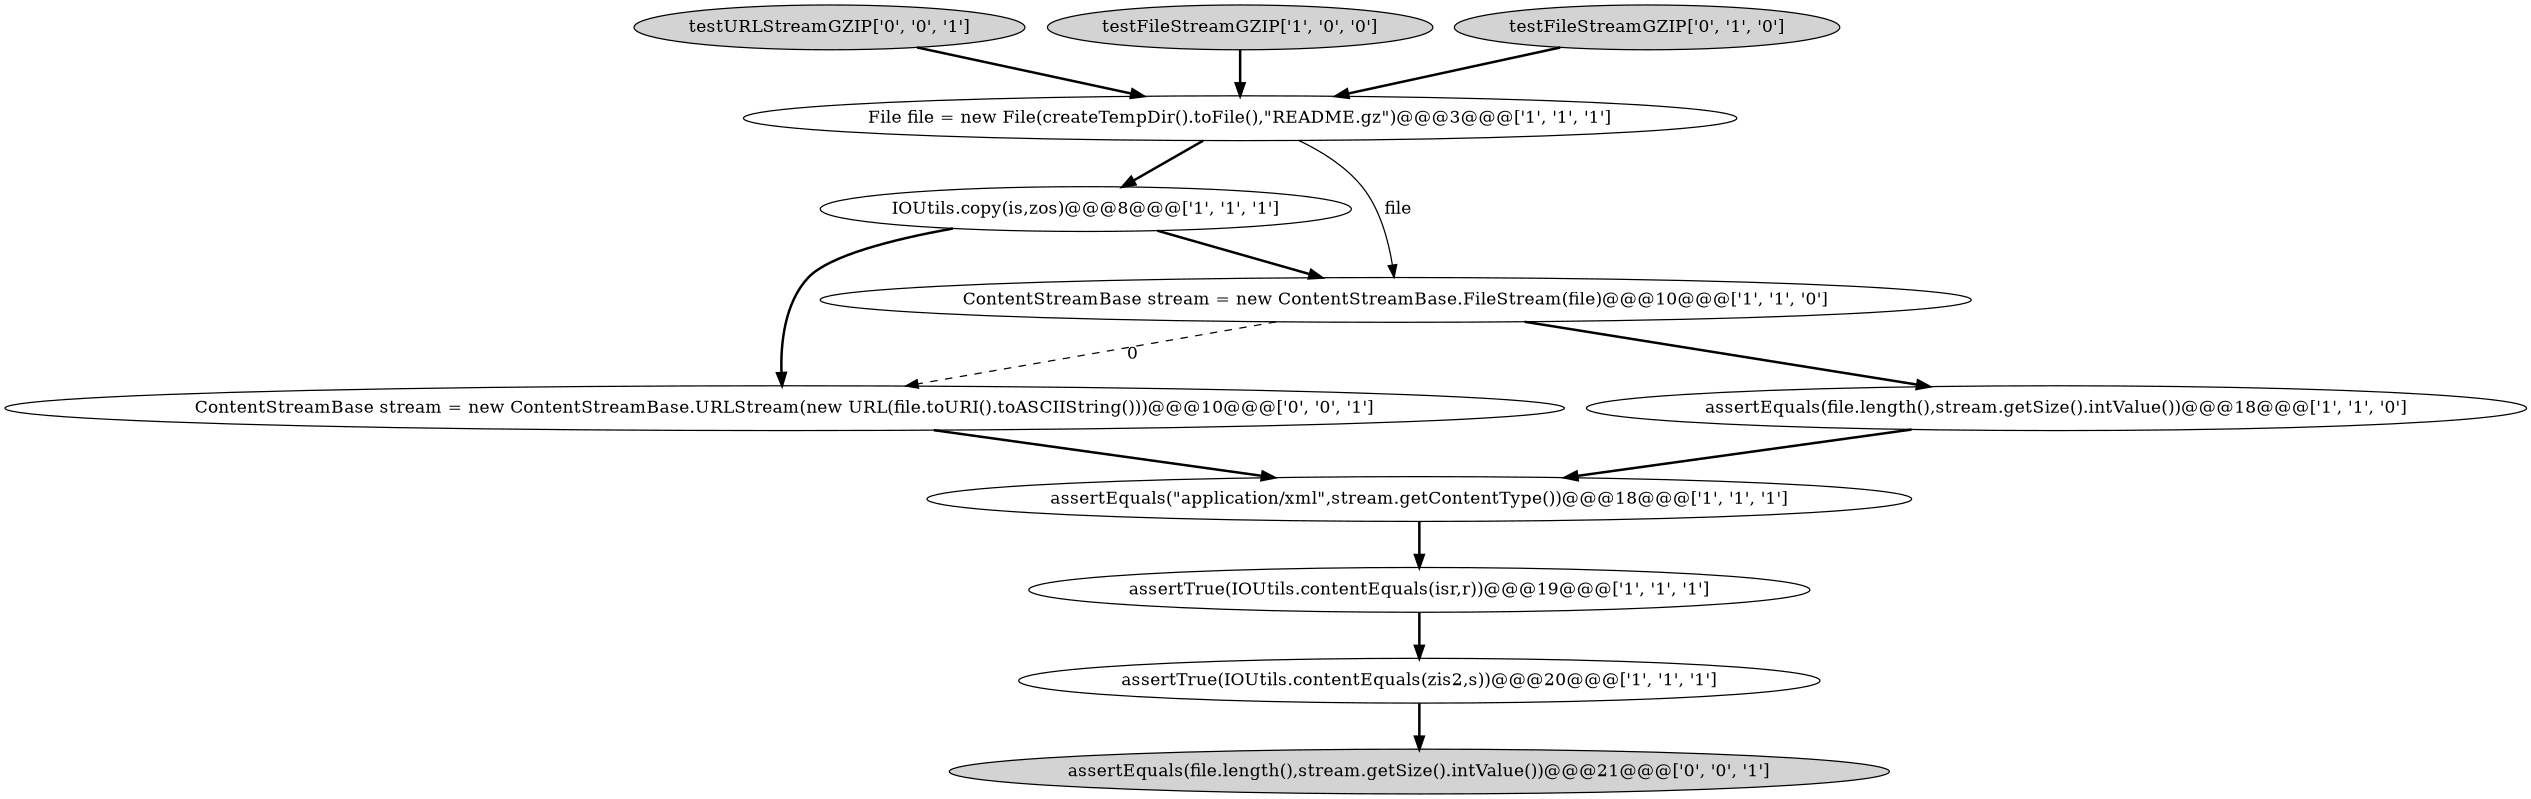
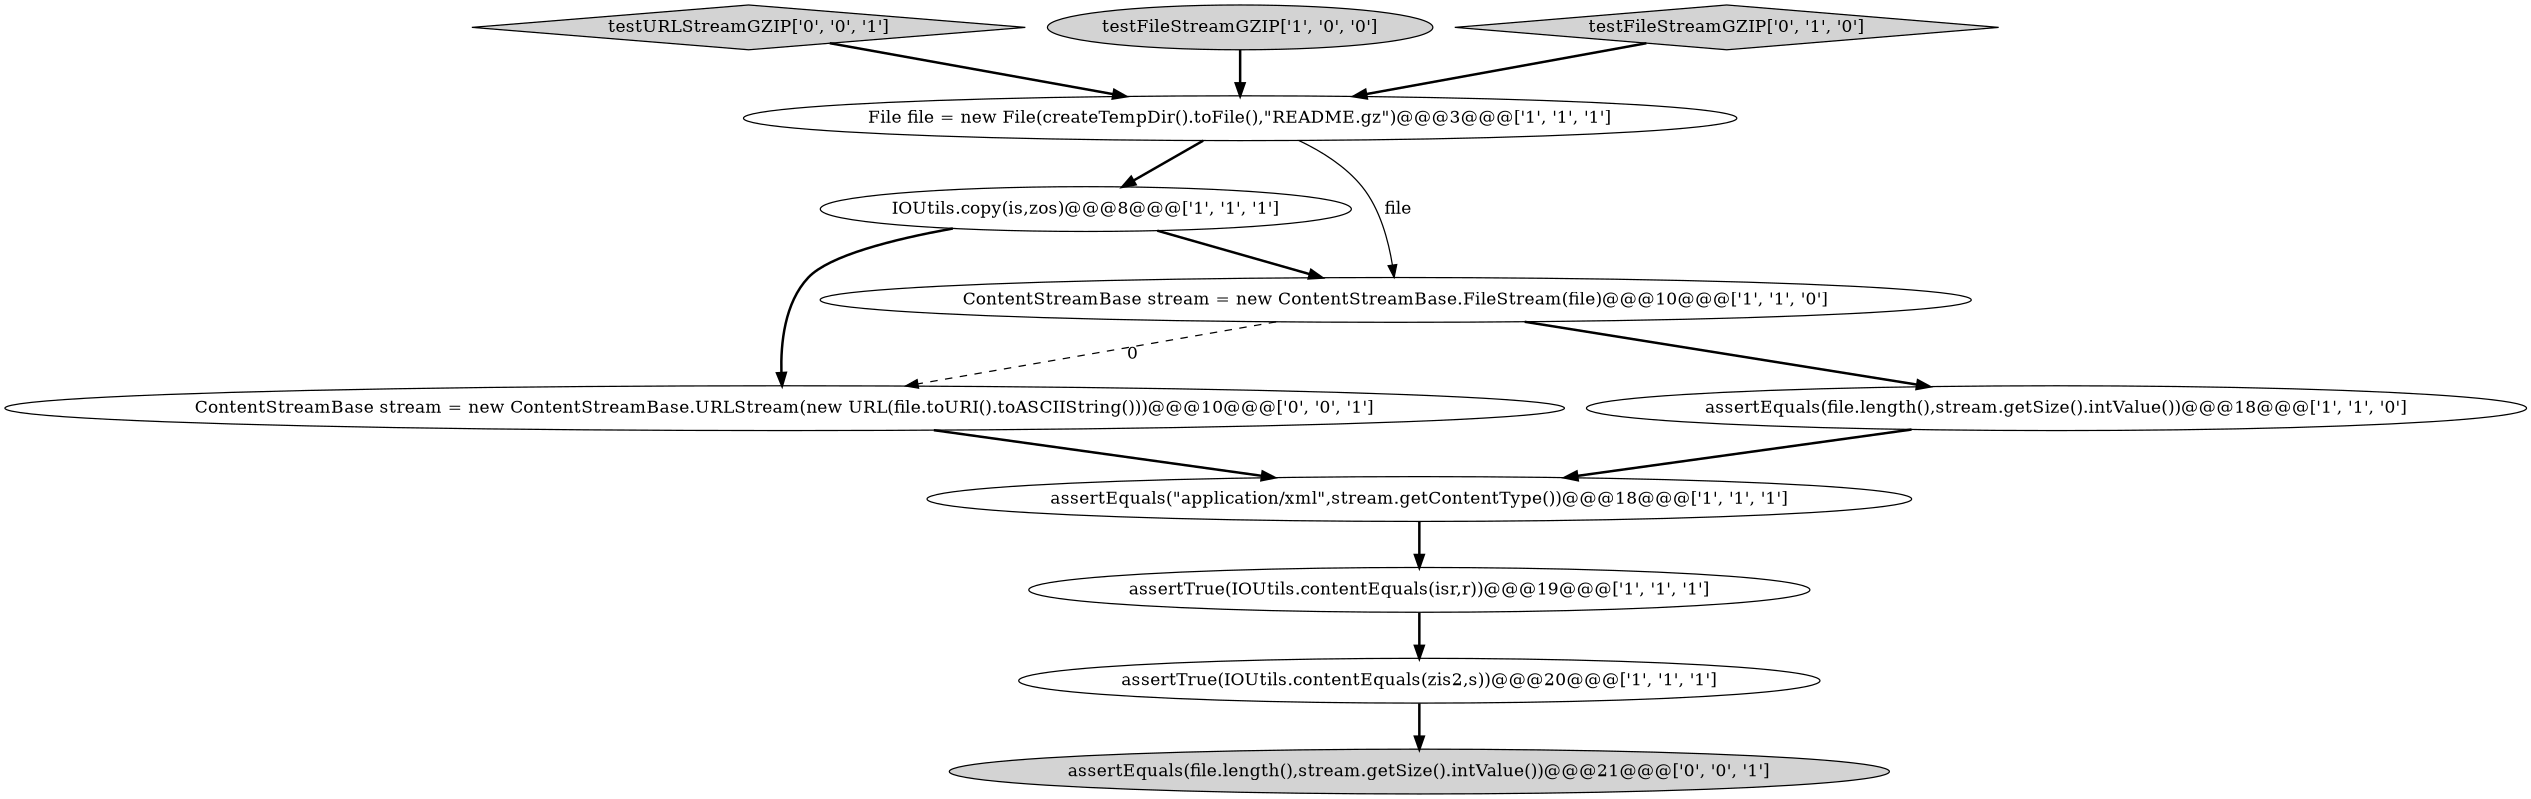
(829, 27) -> (749, 27)
(1647, 27) -> (1727, 27)
